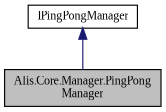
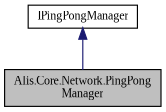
(83, 88) -> (83, 88)
